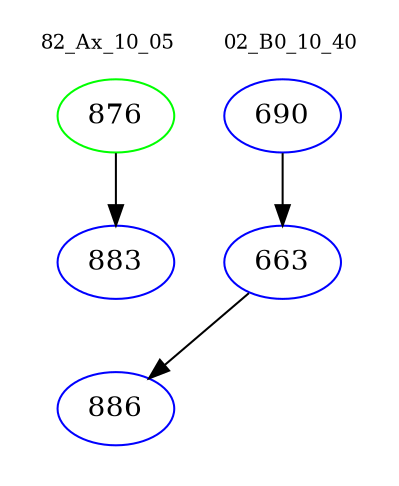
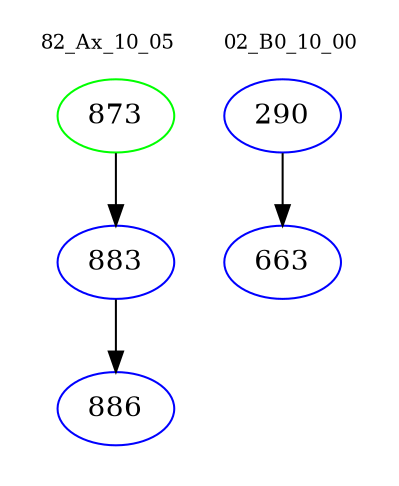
(291, 44) -> (291, 44)
(116, 116) -> (116, 116)
(283, 116) -> (283, 116)
(207, 329) -> (116, 326)
